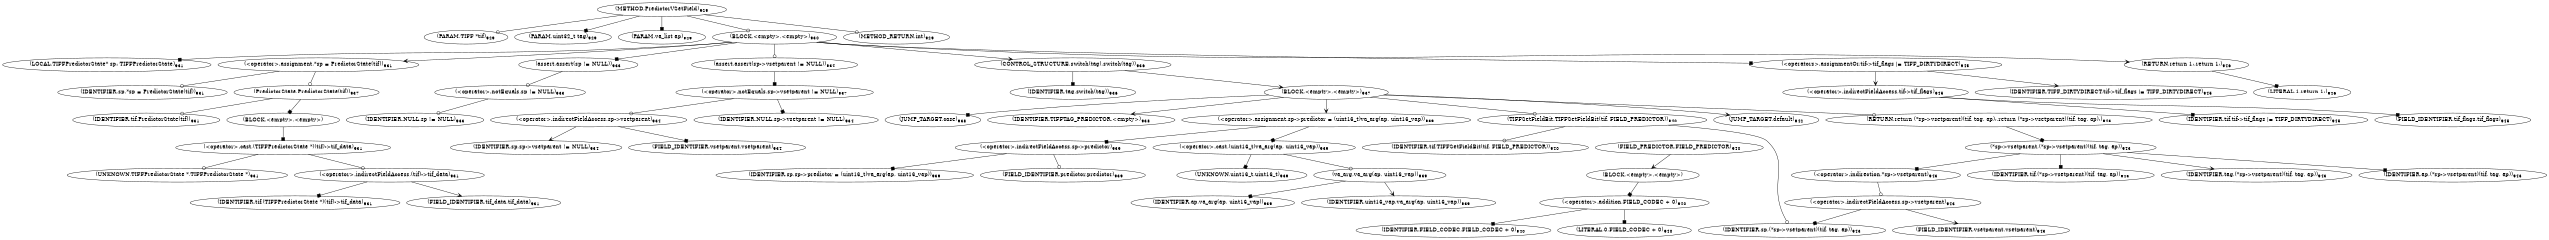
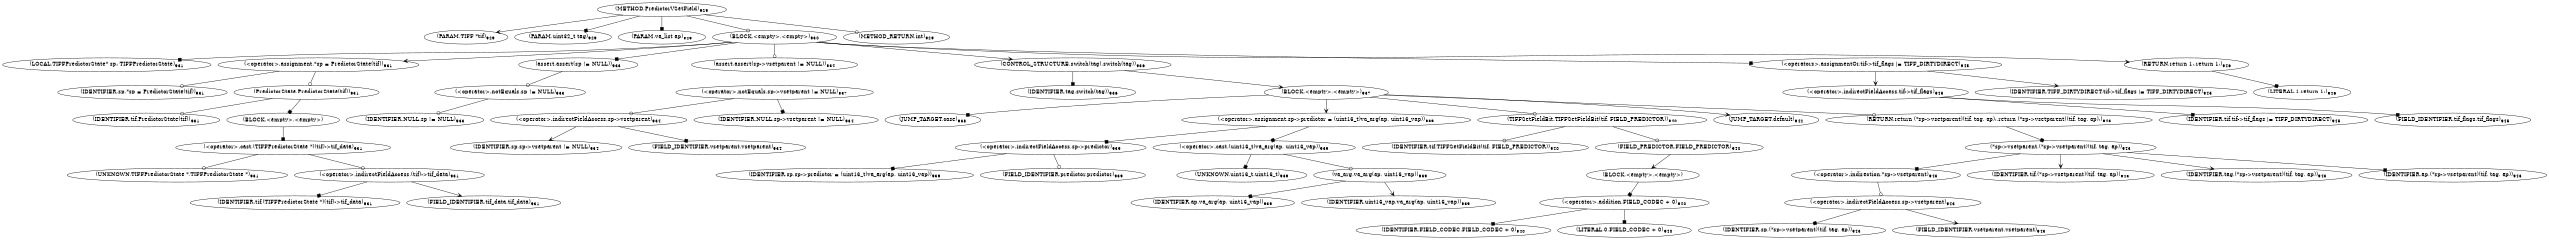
(562, 23) -> (562, 23)
(775, 77) -> none
(355, 92) -> (355, 92)
(1081, 120) -> none
(1760, 138) -> (1634, 133)
(2061, 160) -> (2061, 160)
